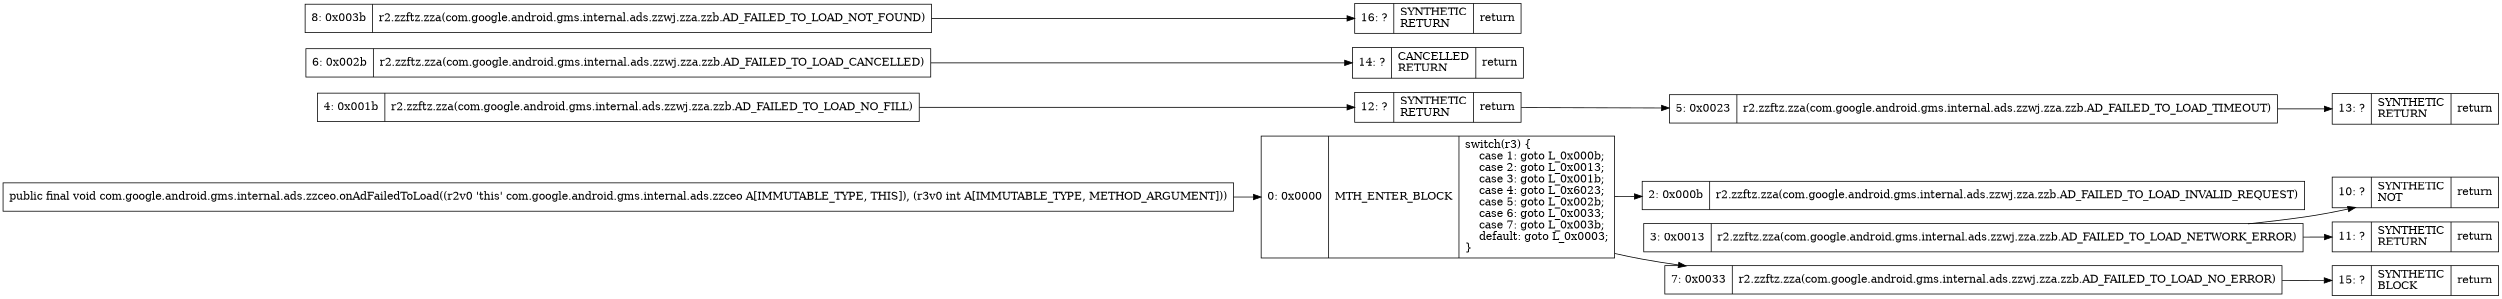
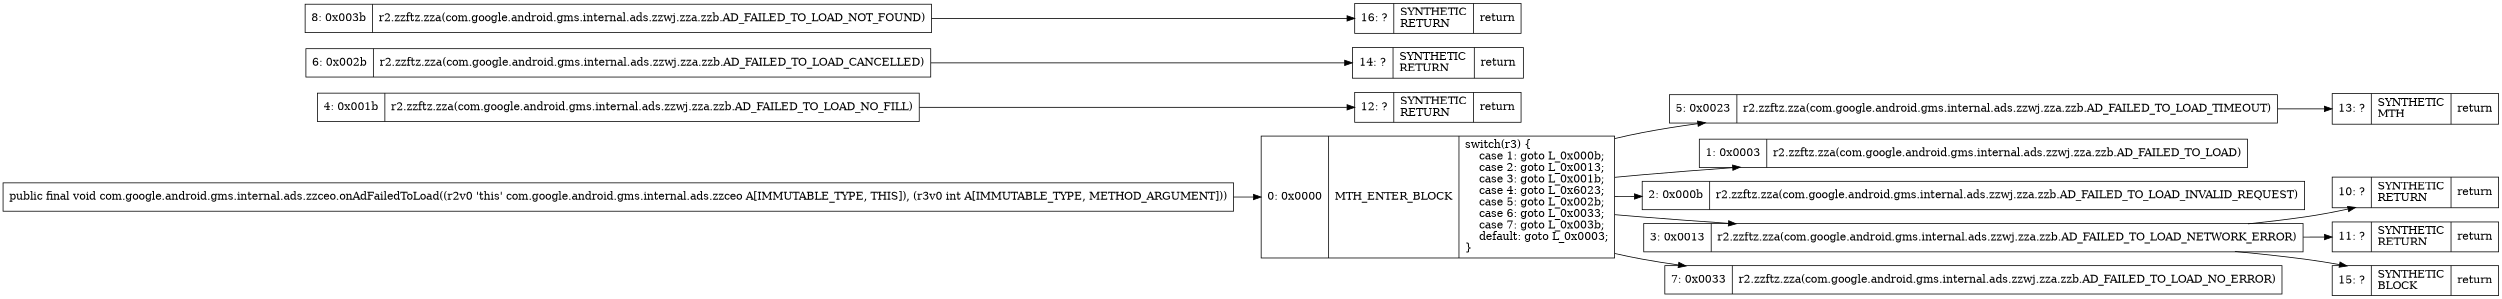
(1434, 57) -> (1433, 57)
(1591, 108) -> (1656, 130)
(2402, 114) -> (2391, 114)
none -> (1973, 153)
(2390, 198) -> (2402, 198)
none -> (1672, 219)
(2303, 280) -> (2287, 257)
